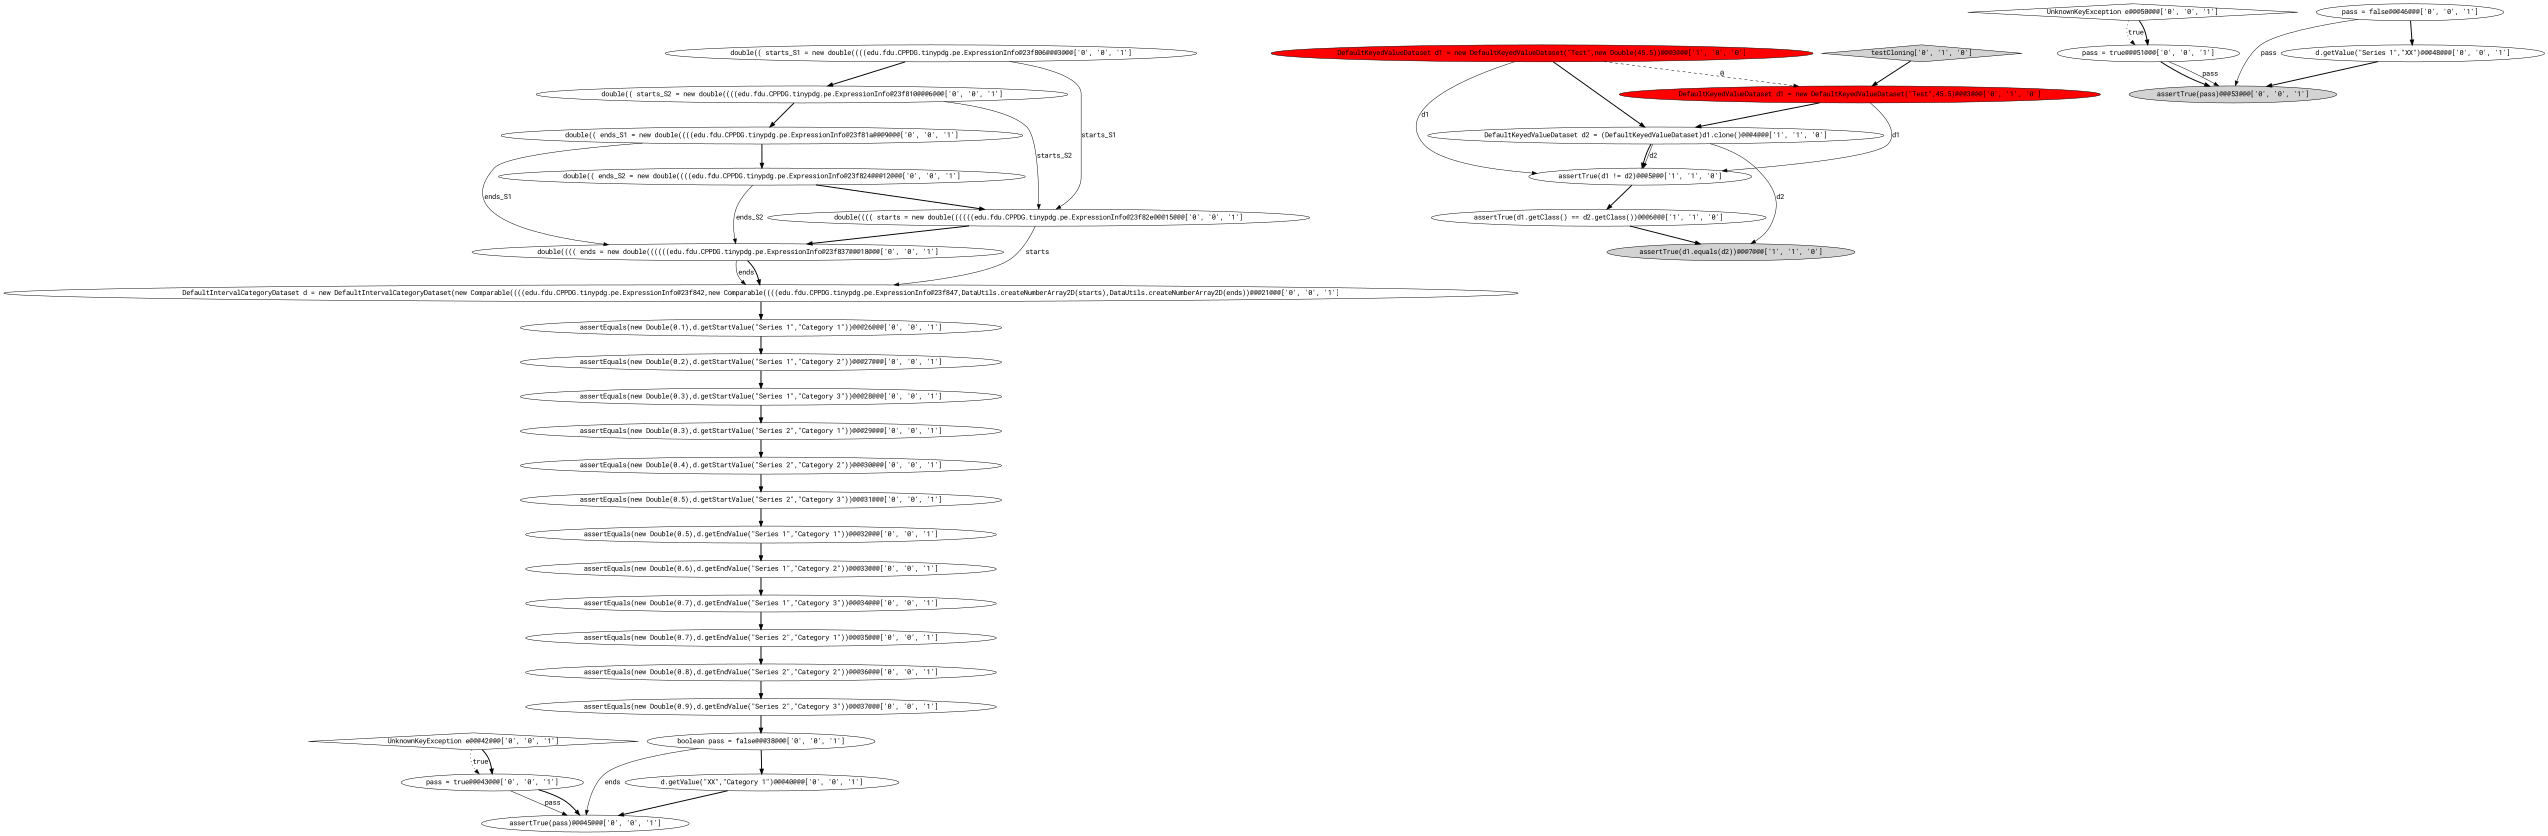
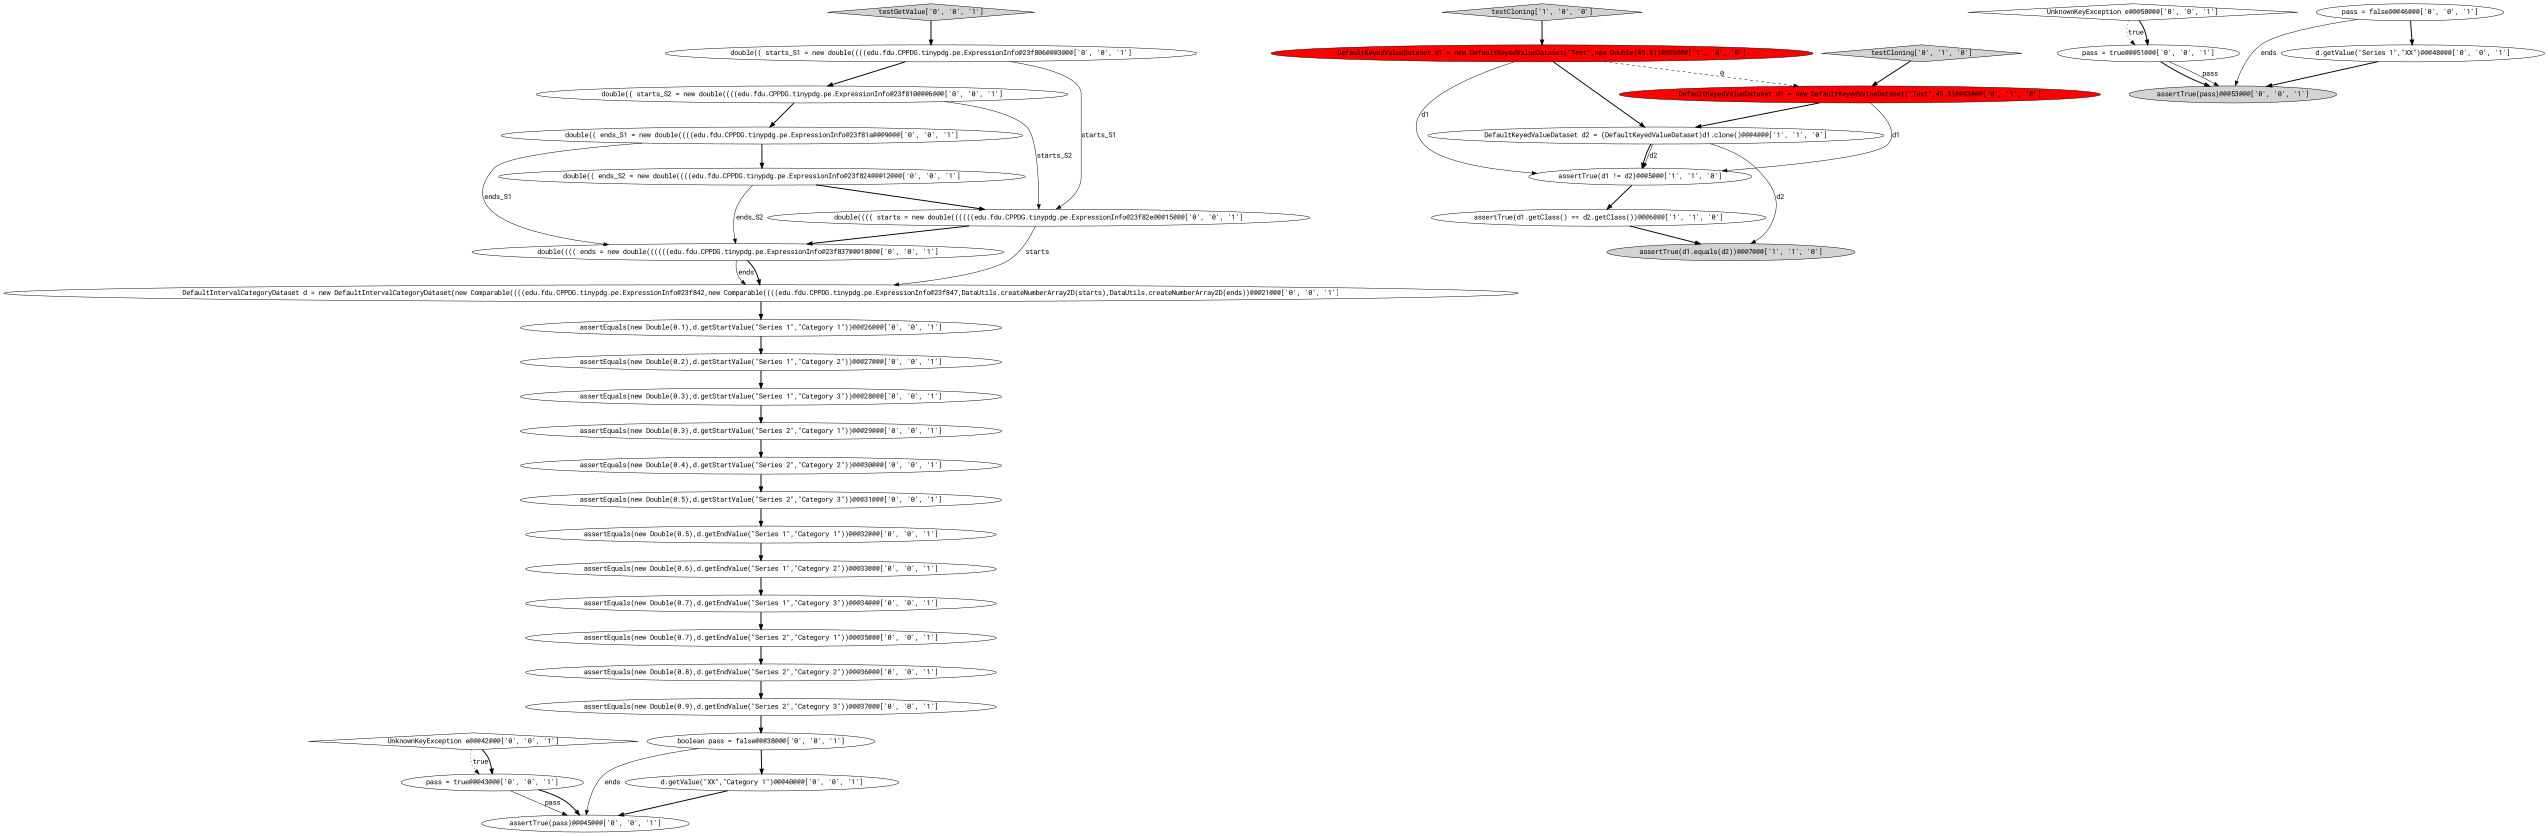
none -> (931, 12)
none -> (1542, 12)
(2269, 53) -> (2269, 53)
